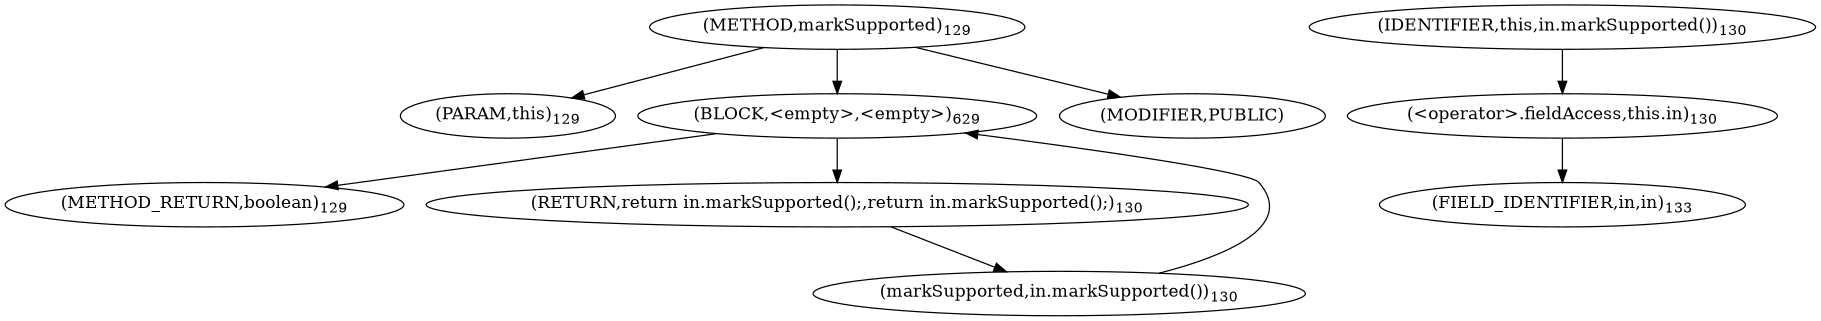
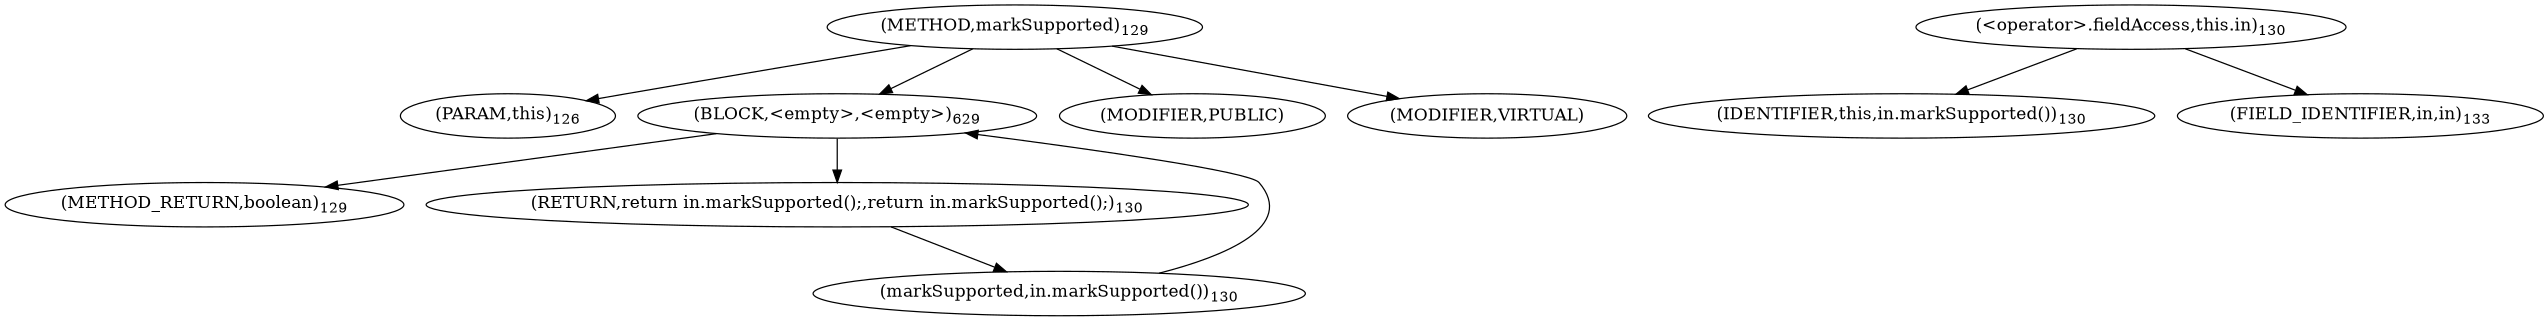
(1562, 65) -> (2022, 69)
(567, 114) -> (567, 114)
none -> (1487, 116)
